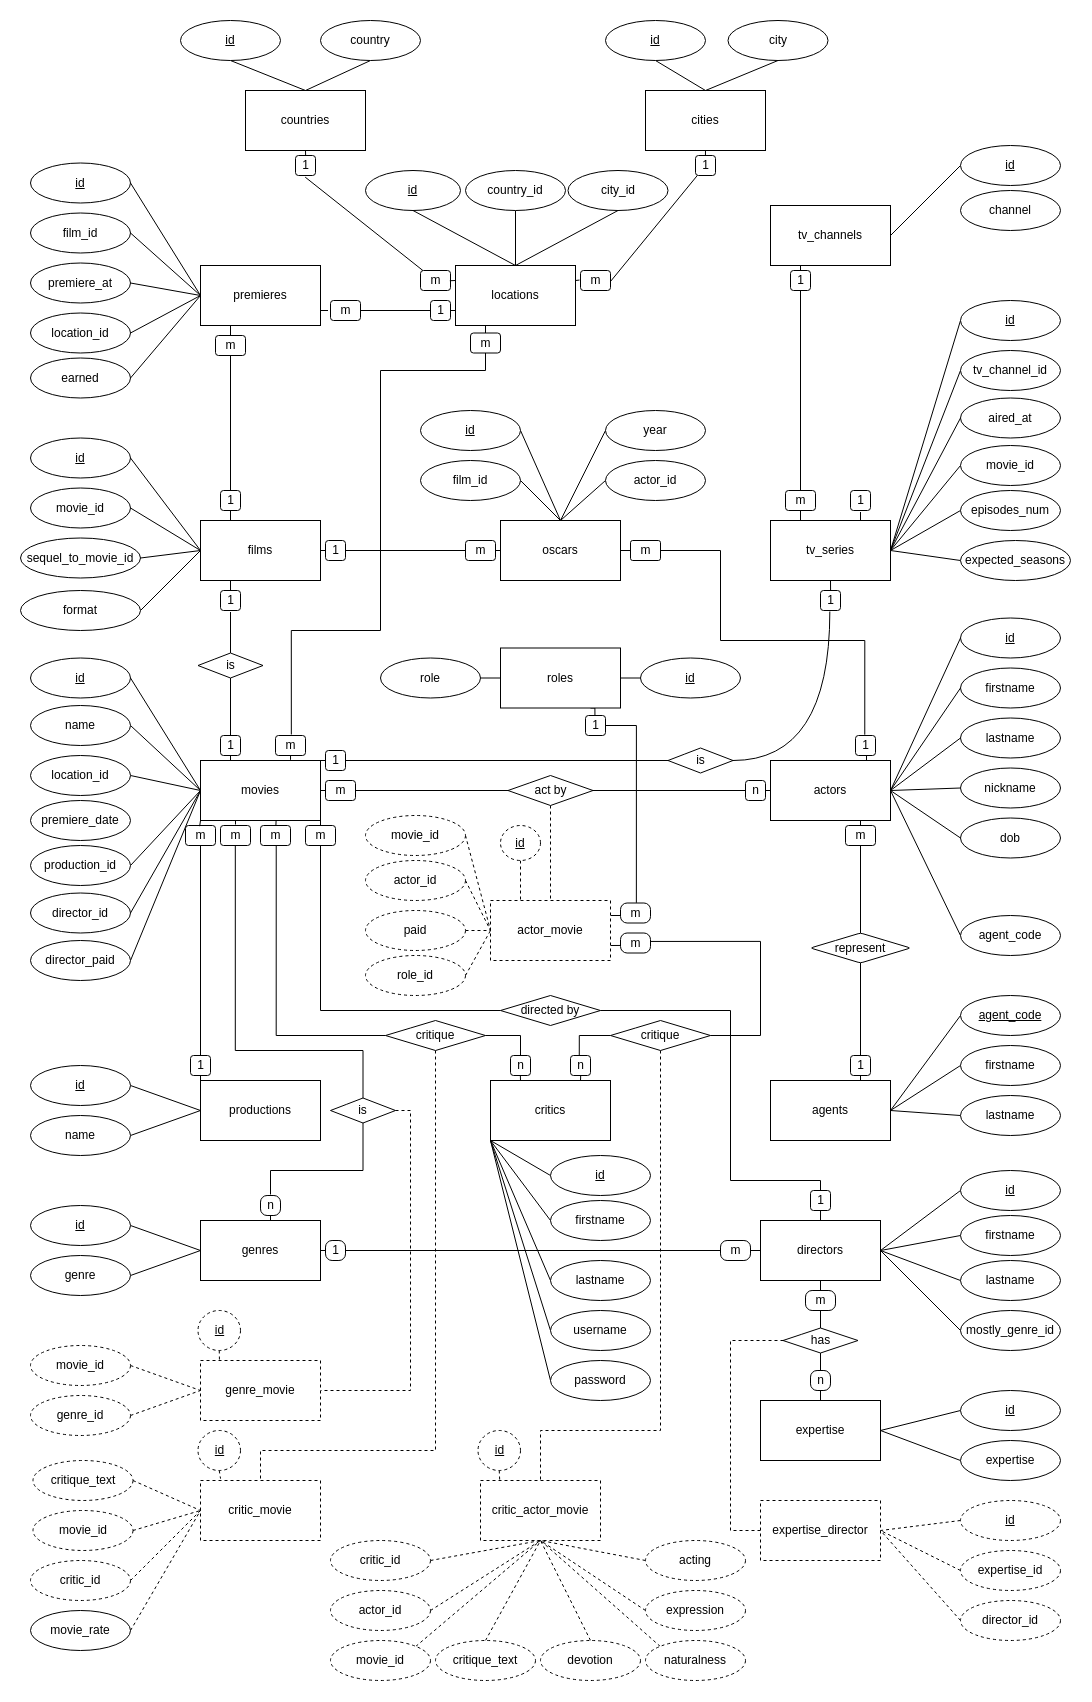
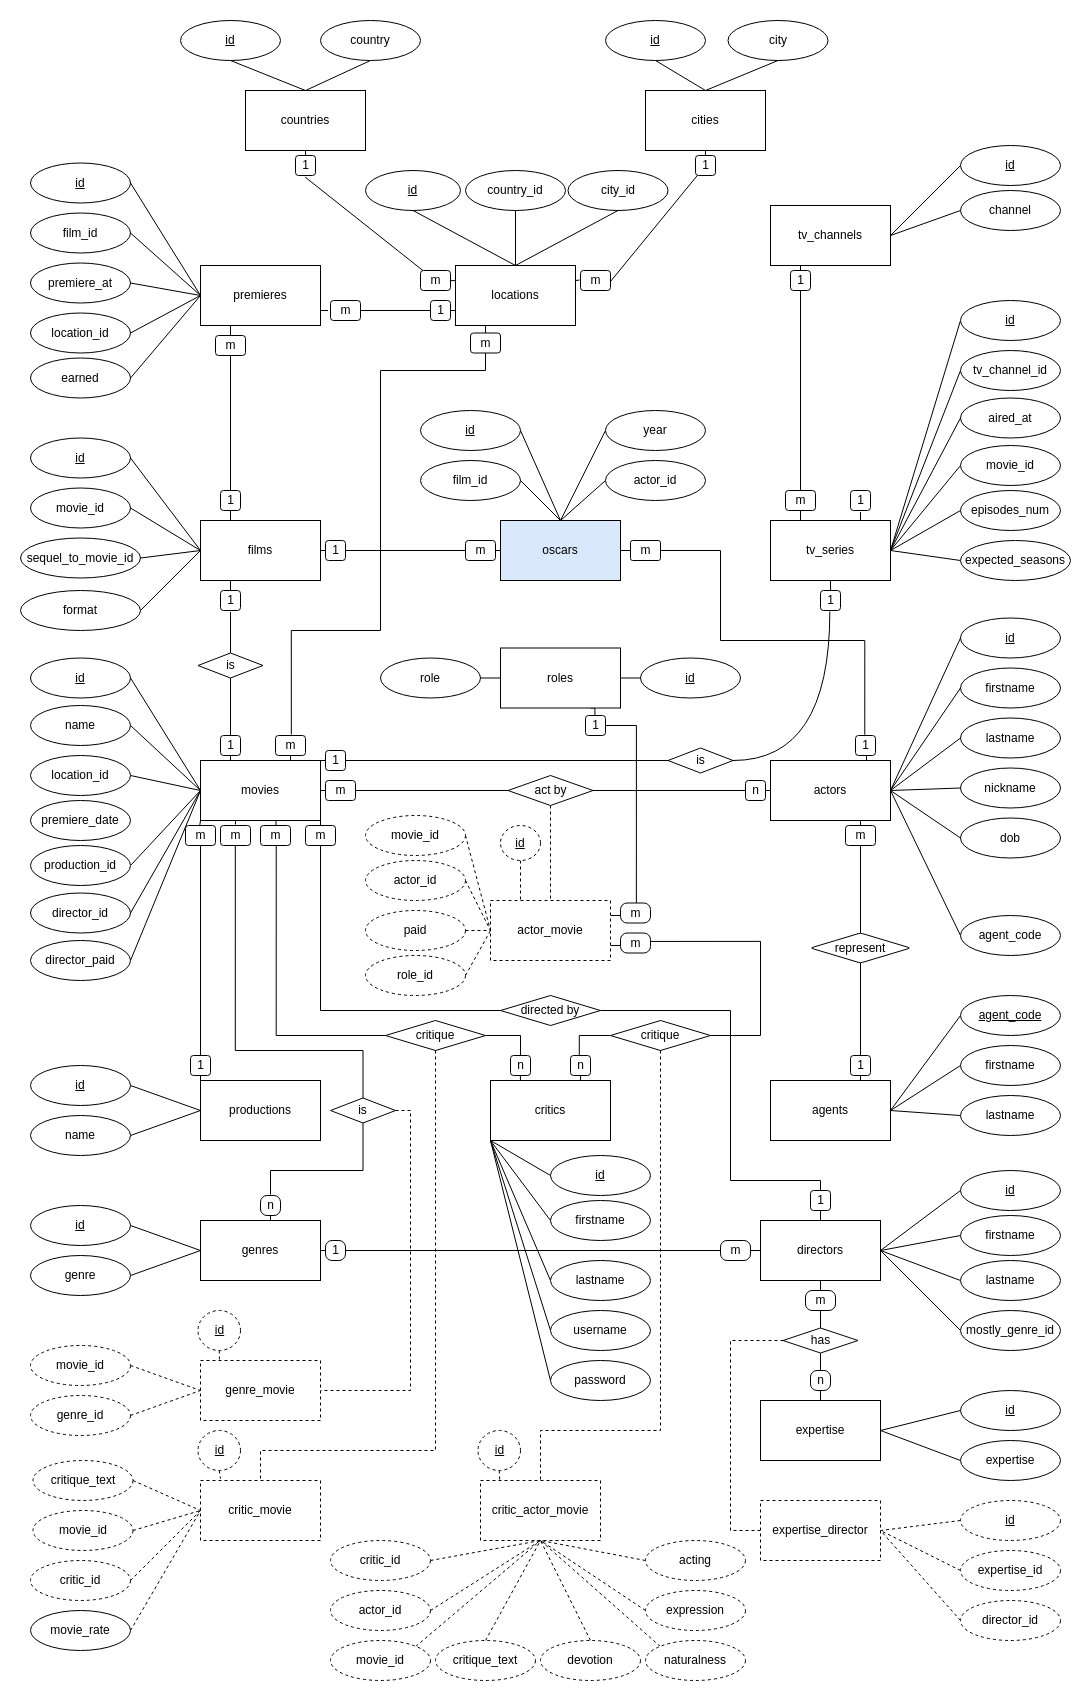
none -> (926, 223)
(561, 551) -> (561, 551)
